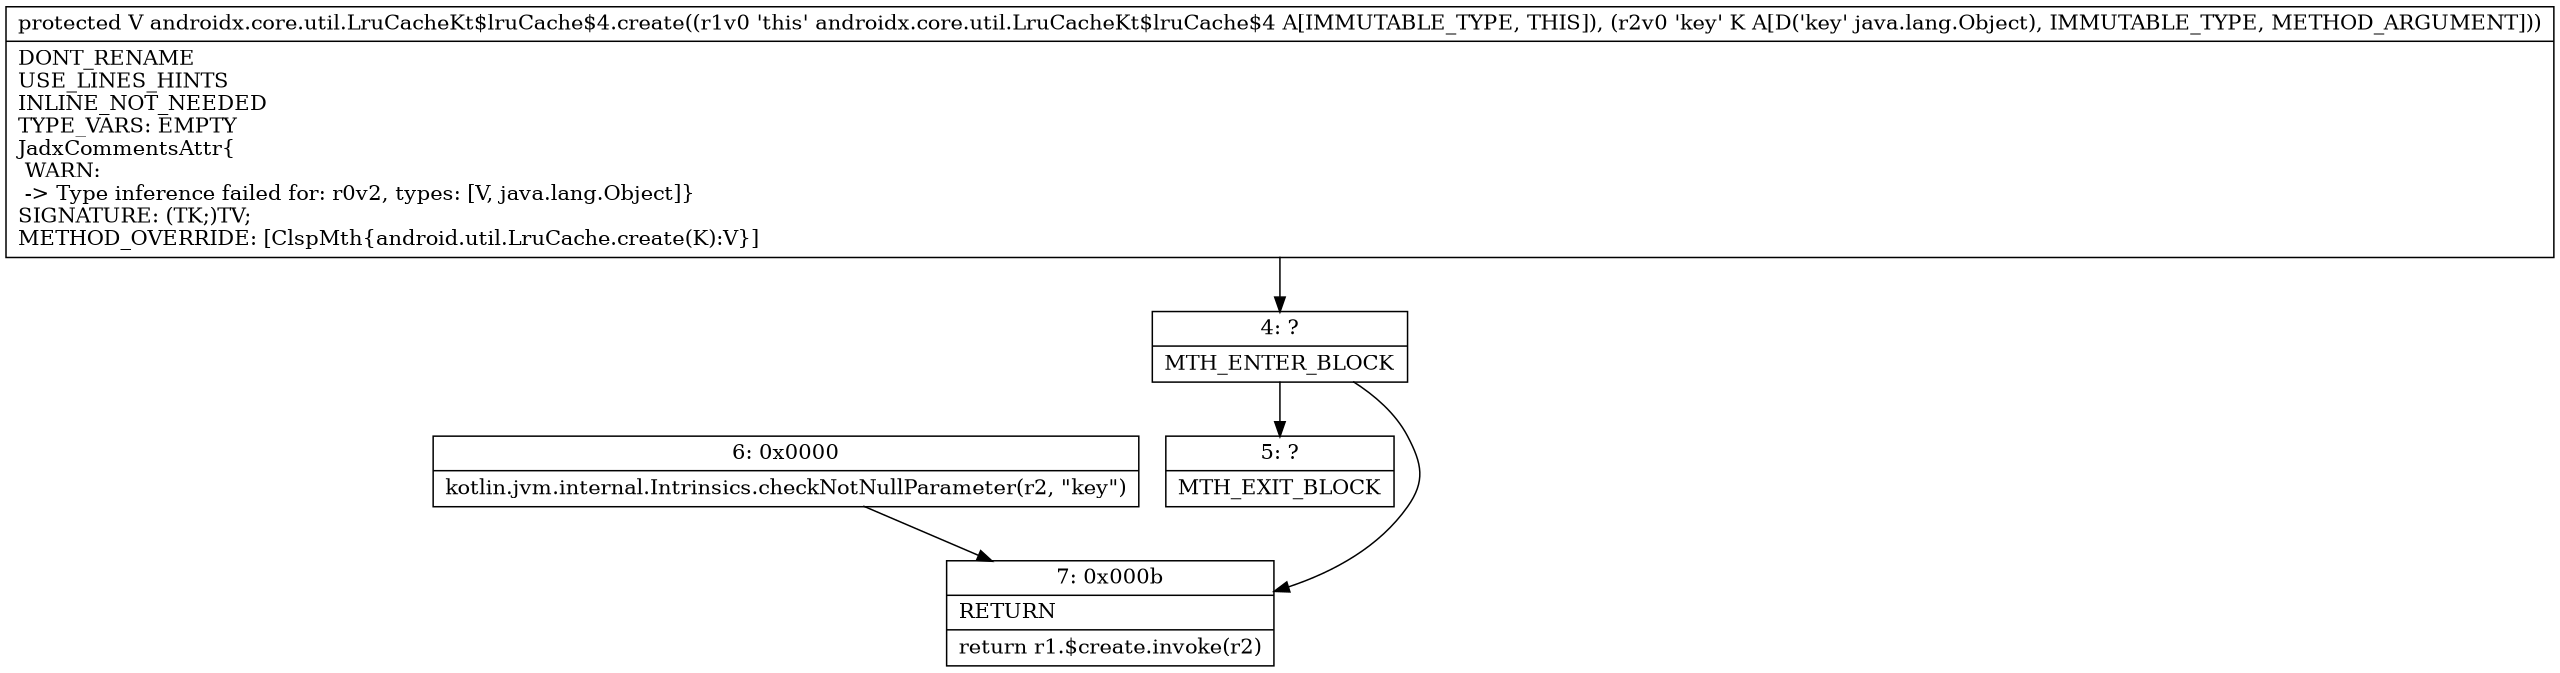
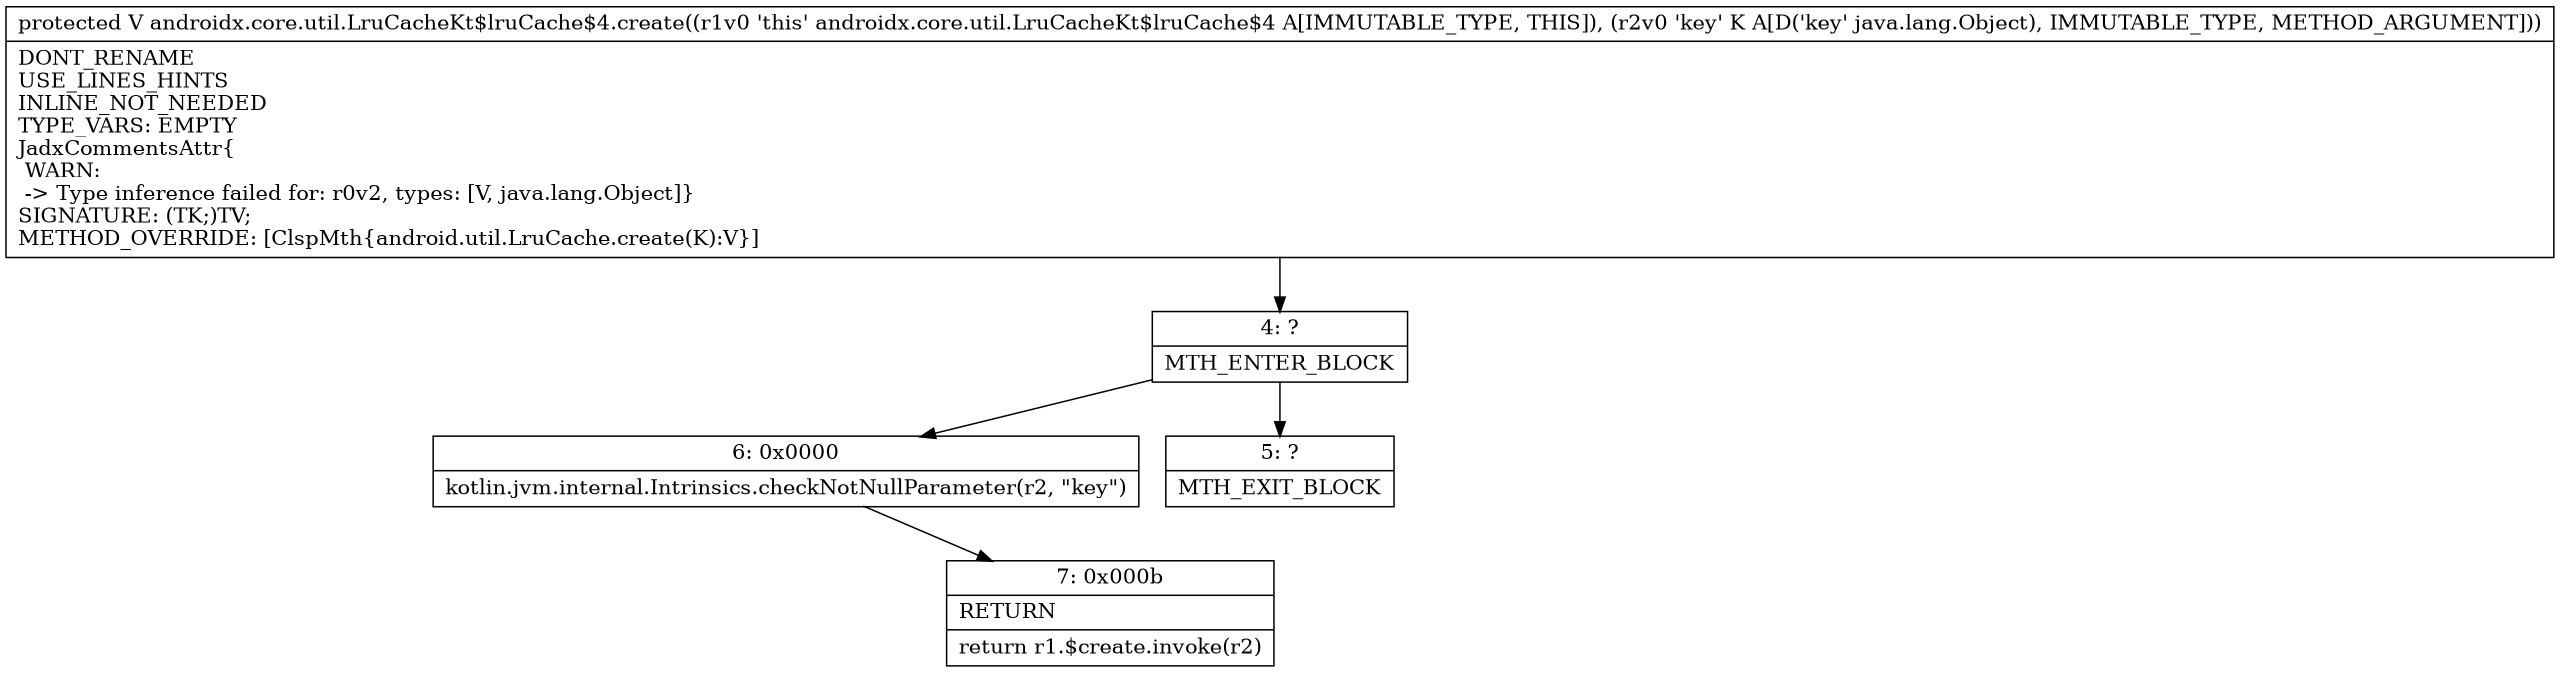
(1410, 503) -> (1043, 407)
